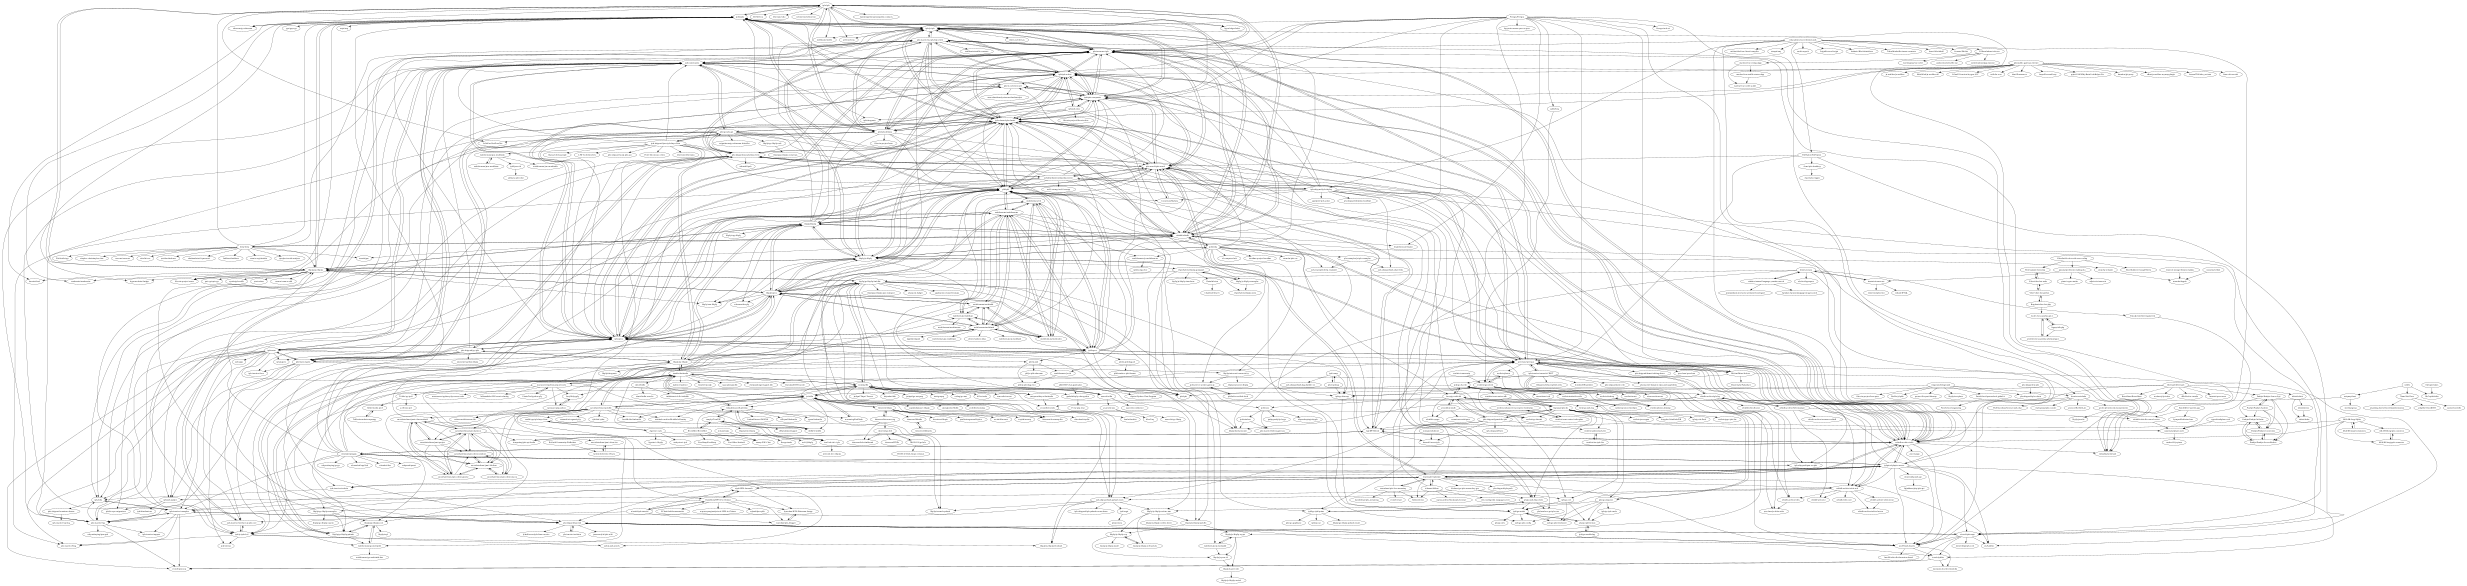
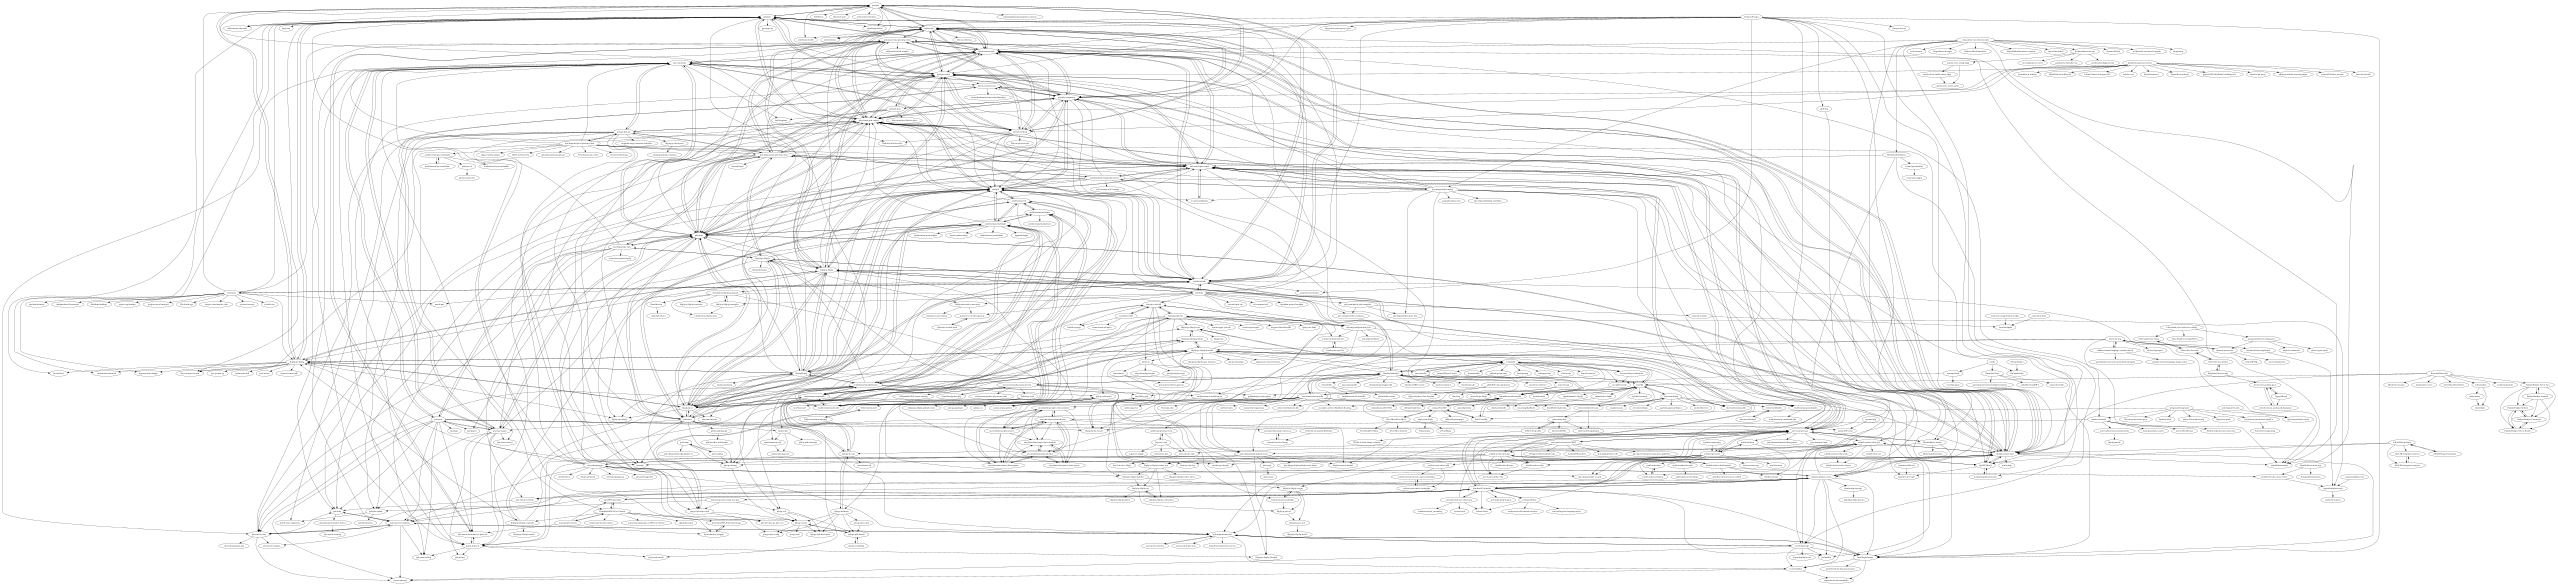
(550, 106) -> none
(1007, 156) -> (926, 179)
(770, 500) -> none
